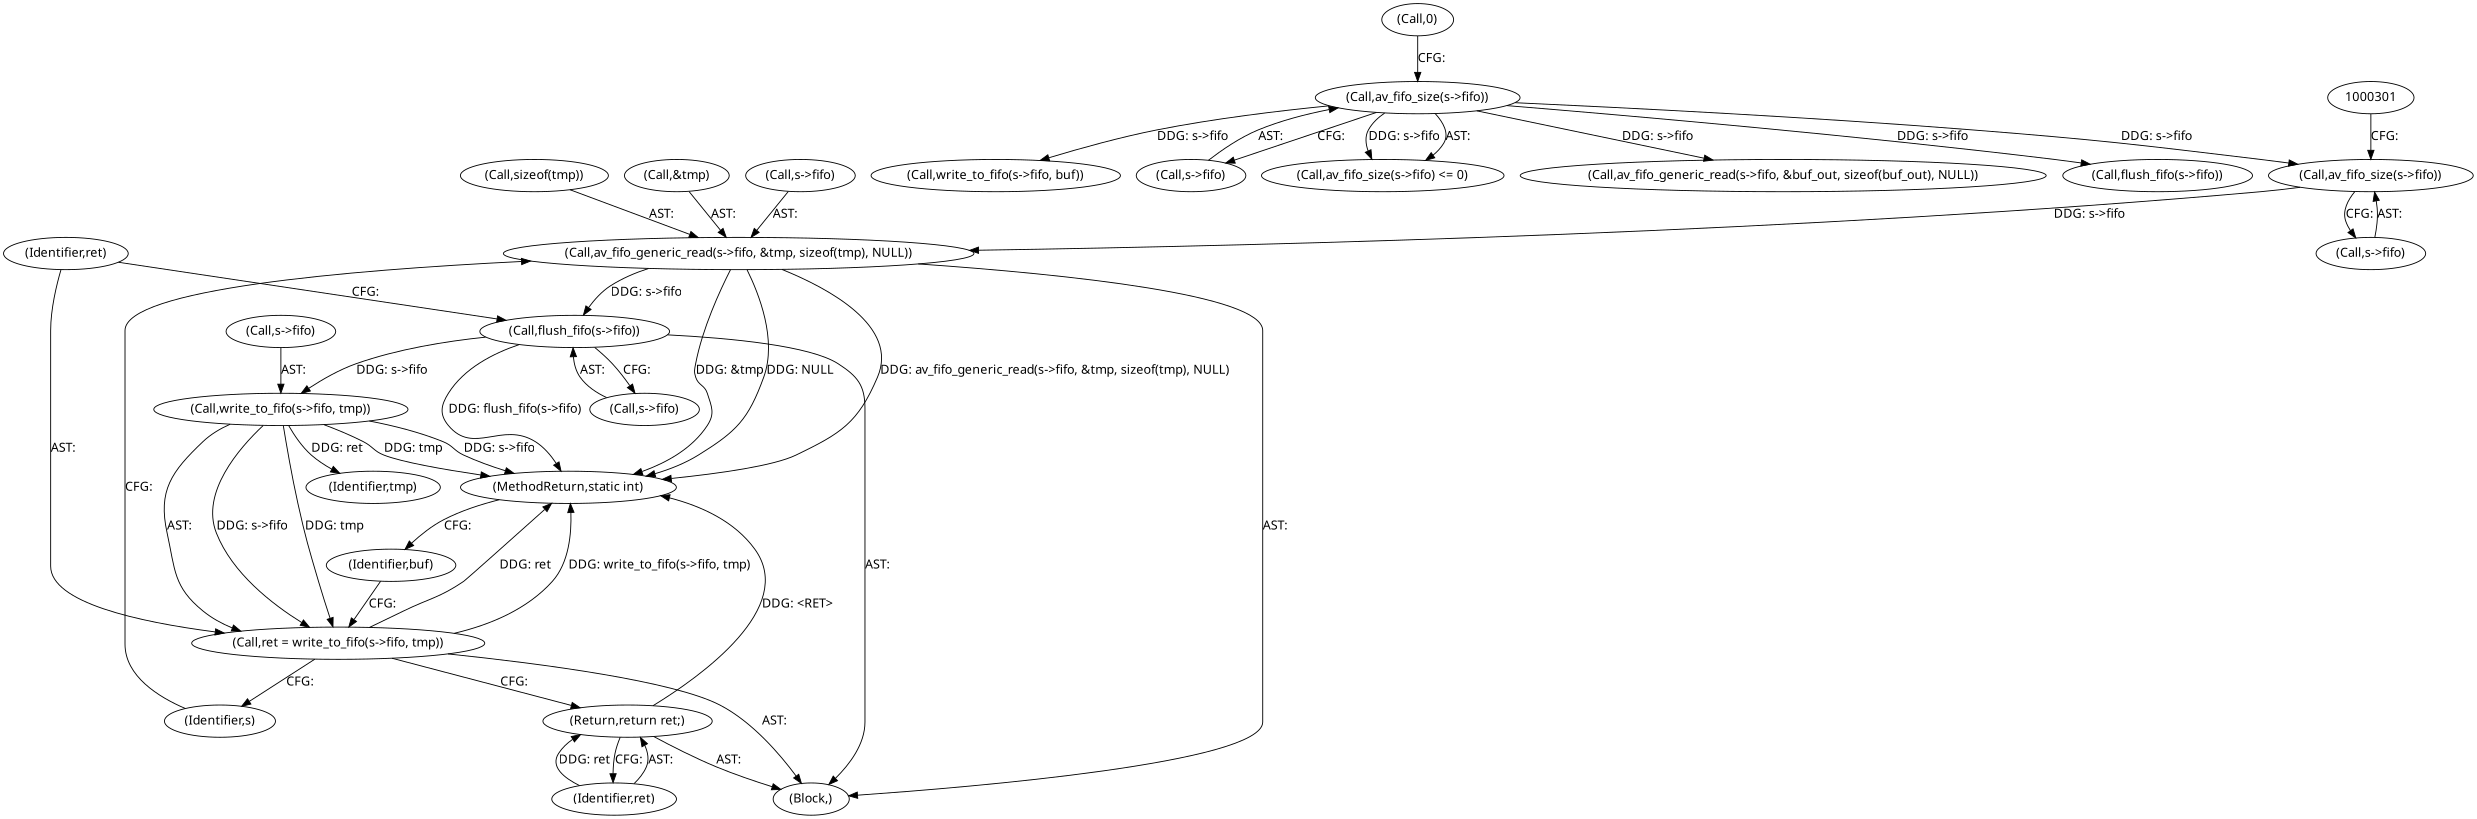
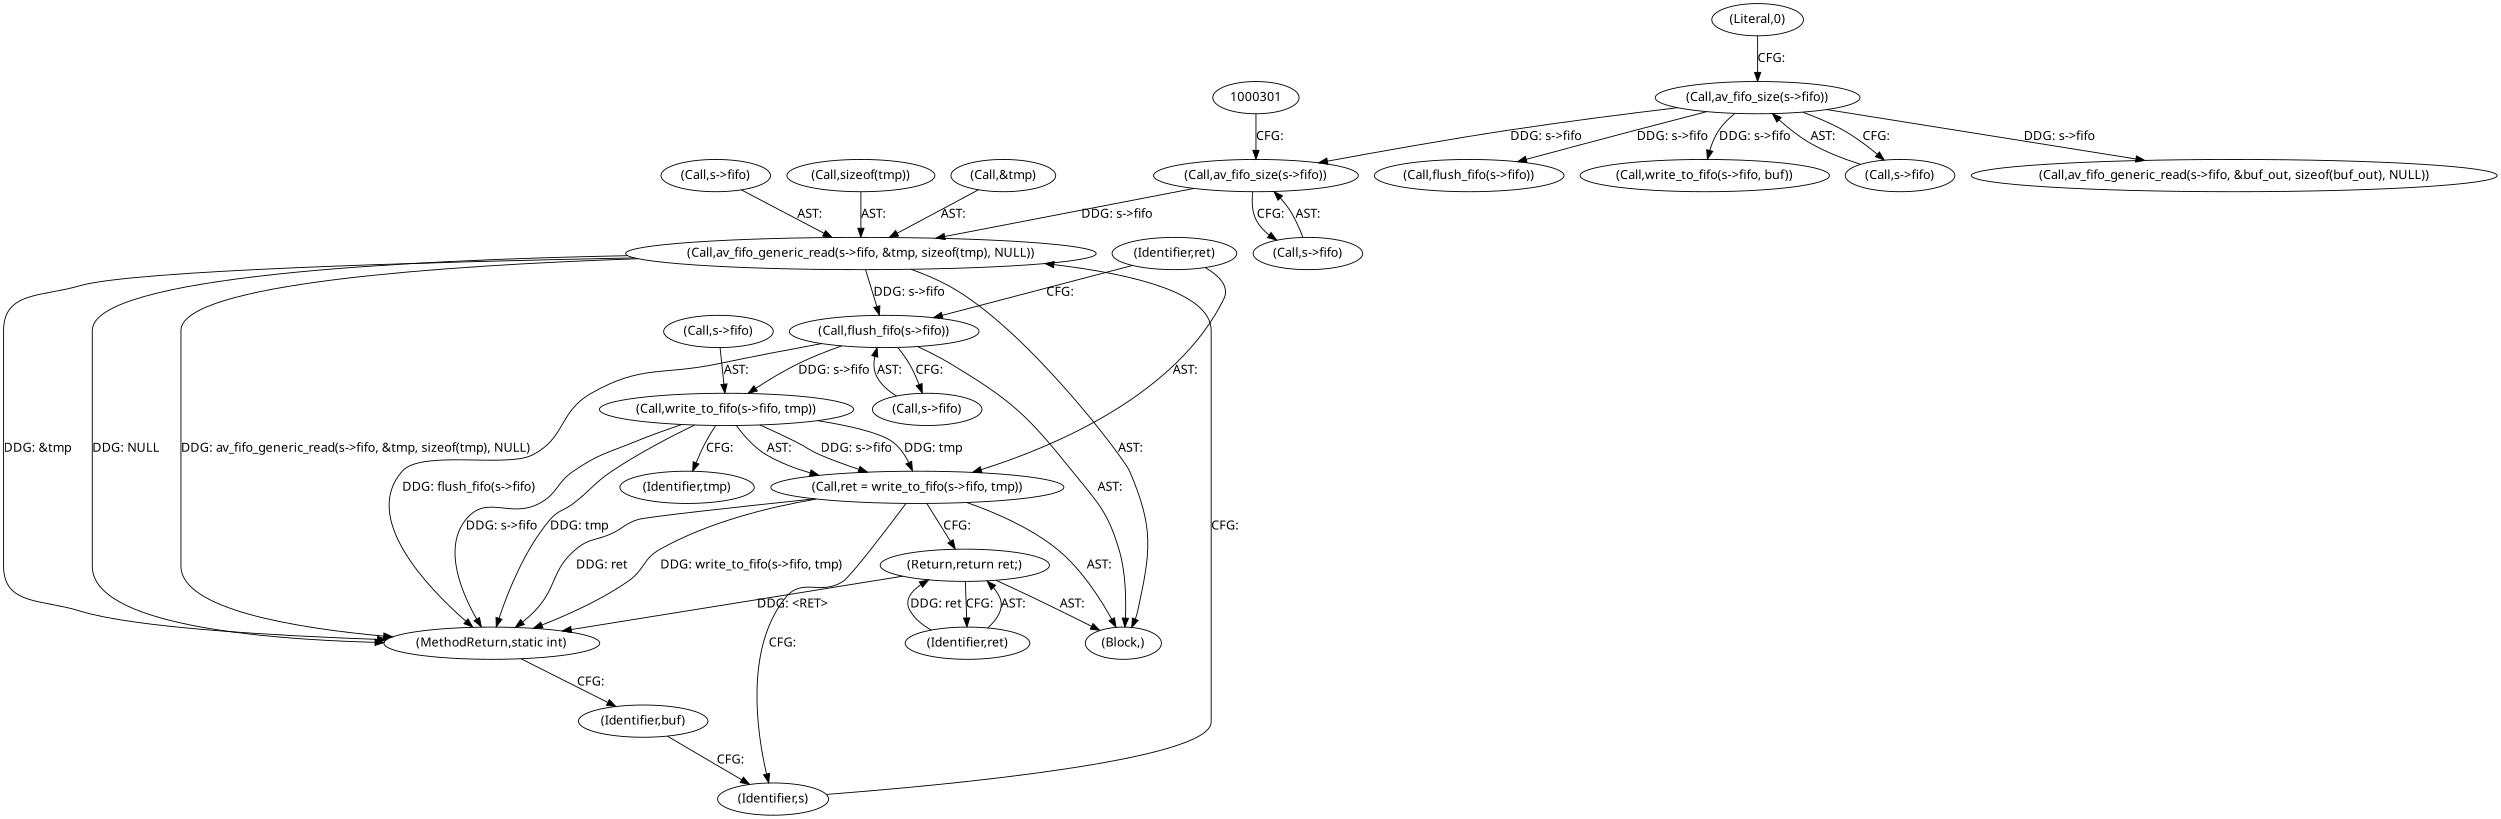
(1418, 20) -> (1758, 20)
(1383, 176) -> none
(337, 448) -> (722, 448)
(367, 600) -> (705, 758)
